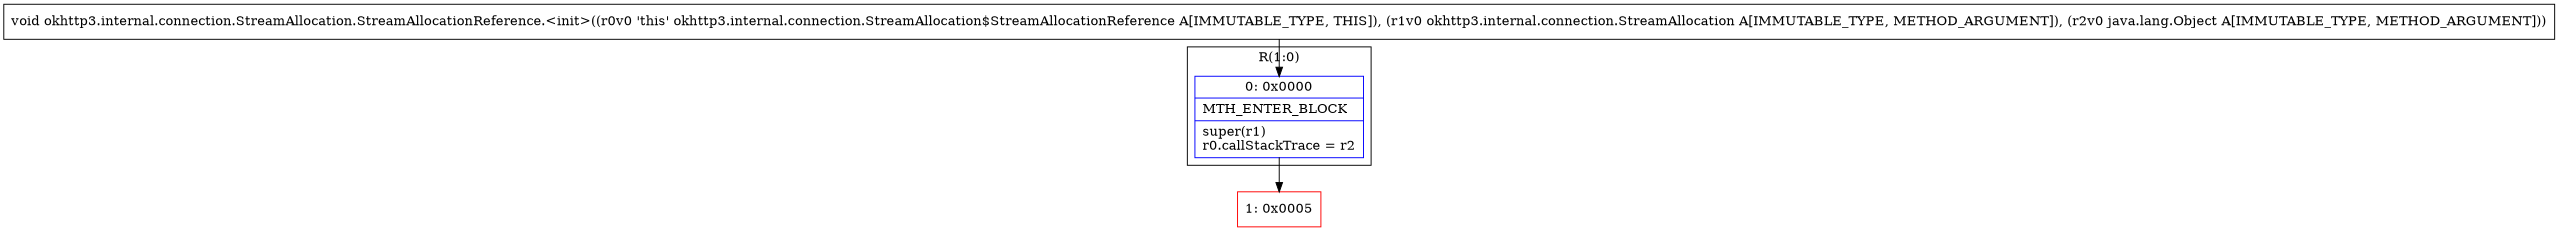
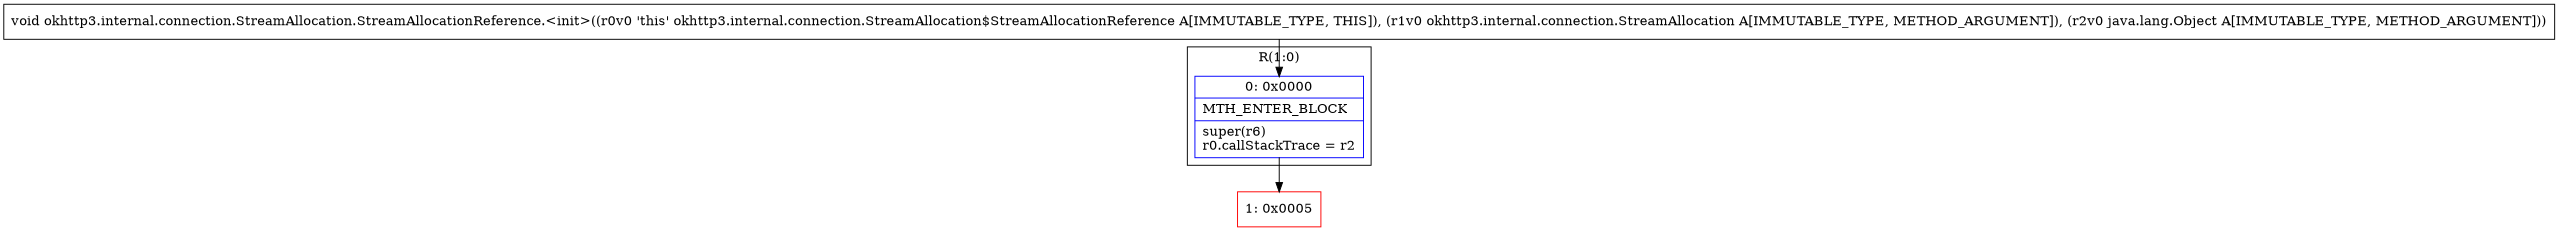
(1234, 132) -> (1234, 132)
